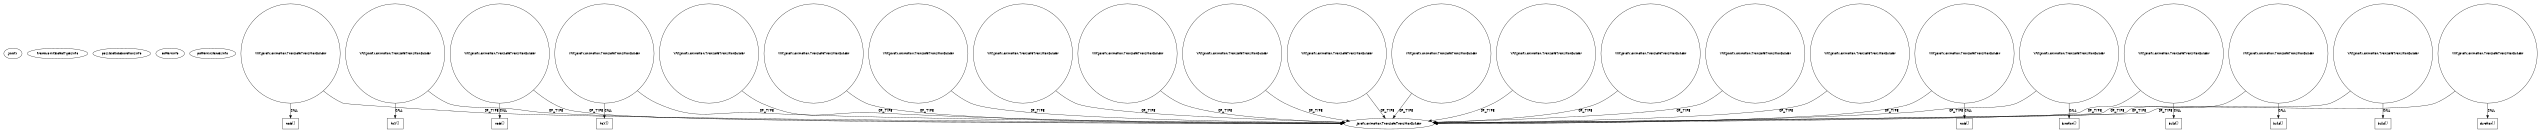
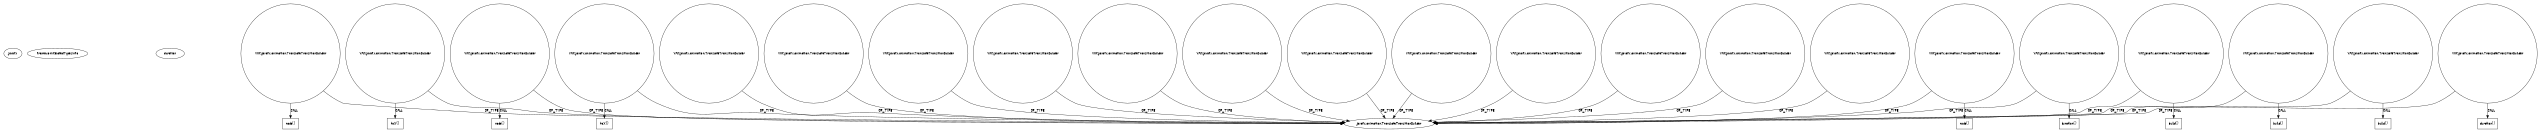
(122, 54) -> none
(170, 54) -> (170, 54)
(213, 54) -> none
